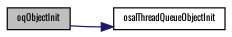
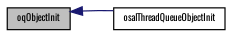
(86, 27) -> (98, 11)
